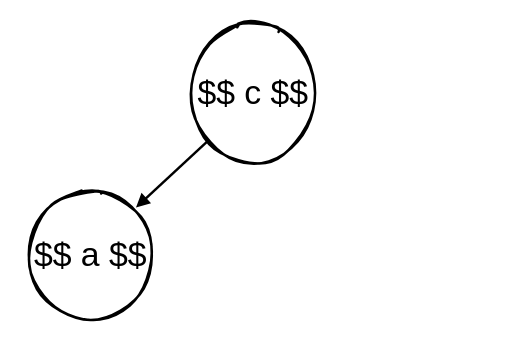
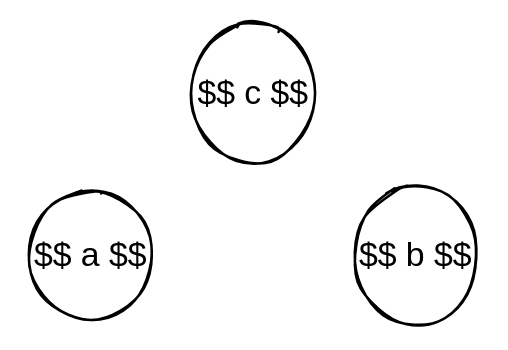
(175, 171) -> none
none -> (415, 256)
